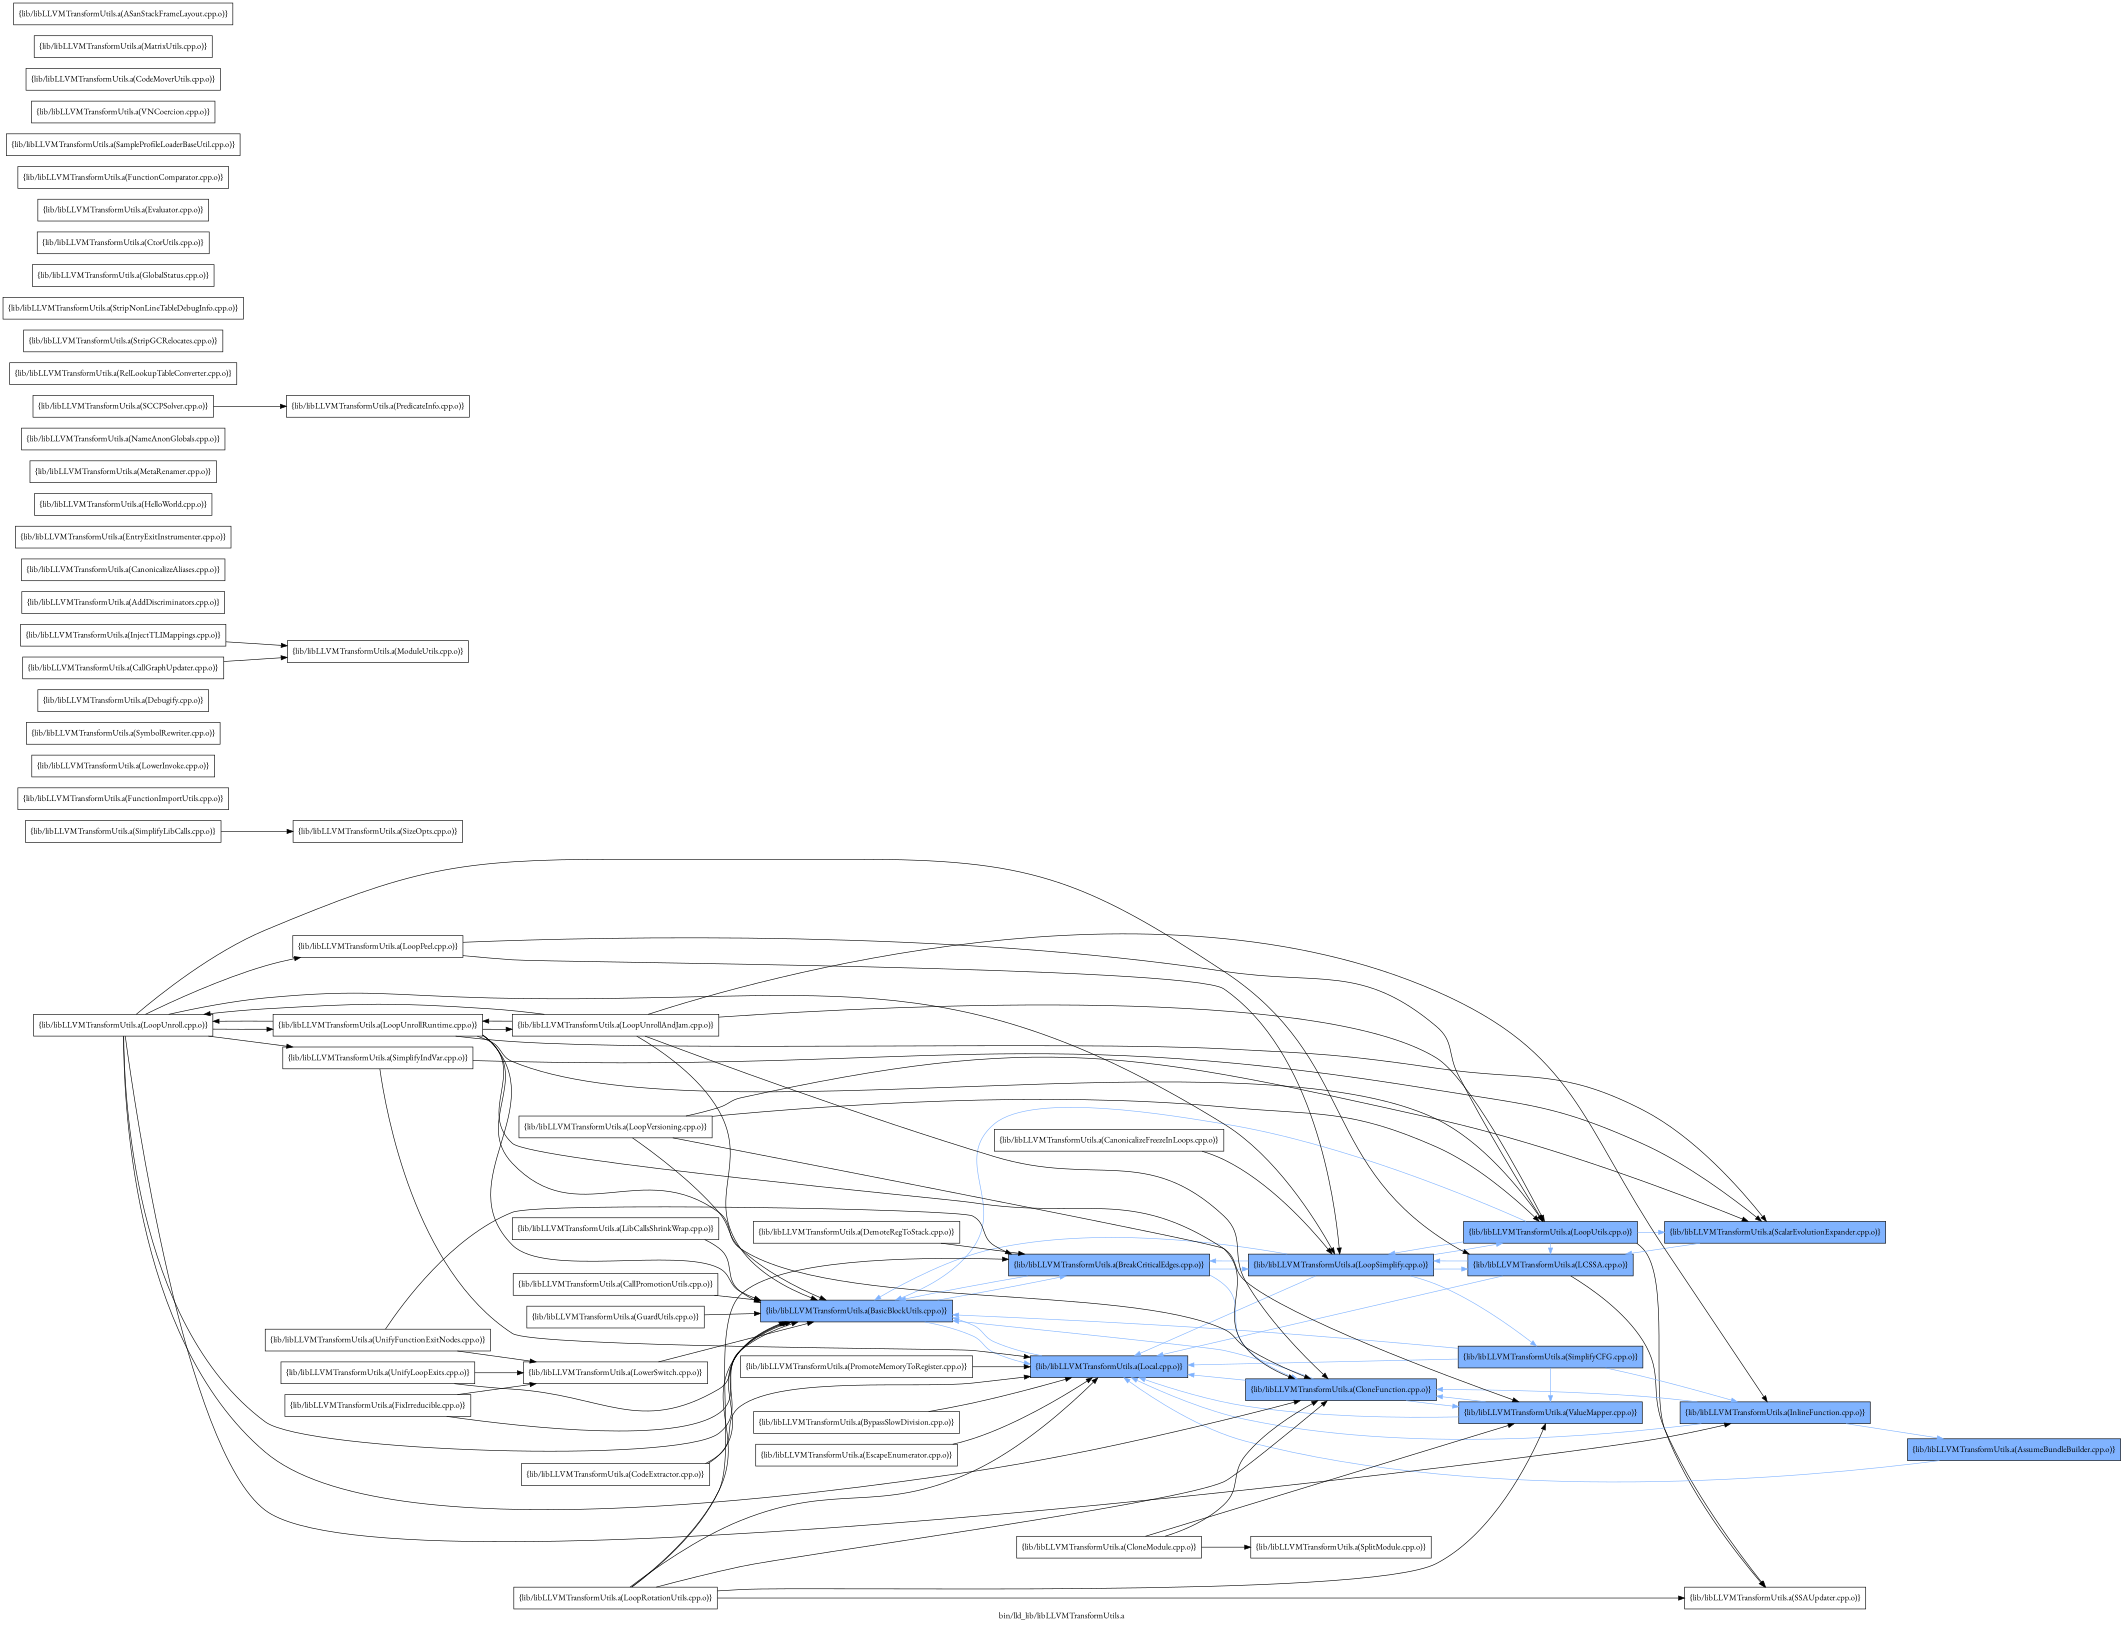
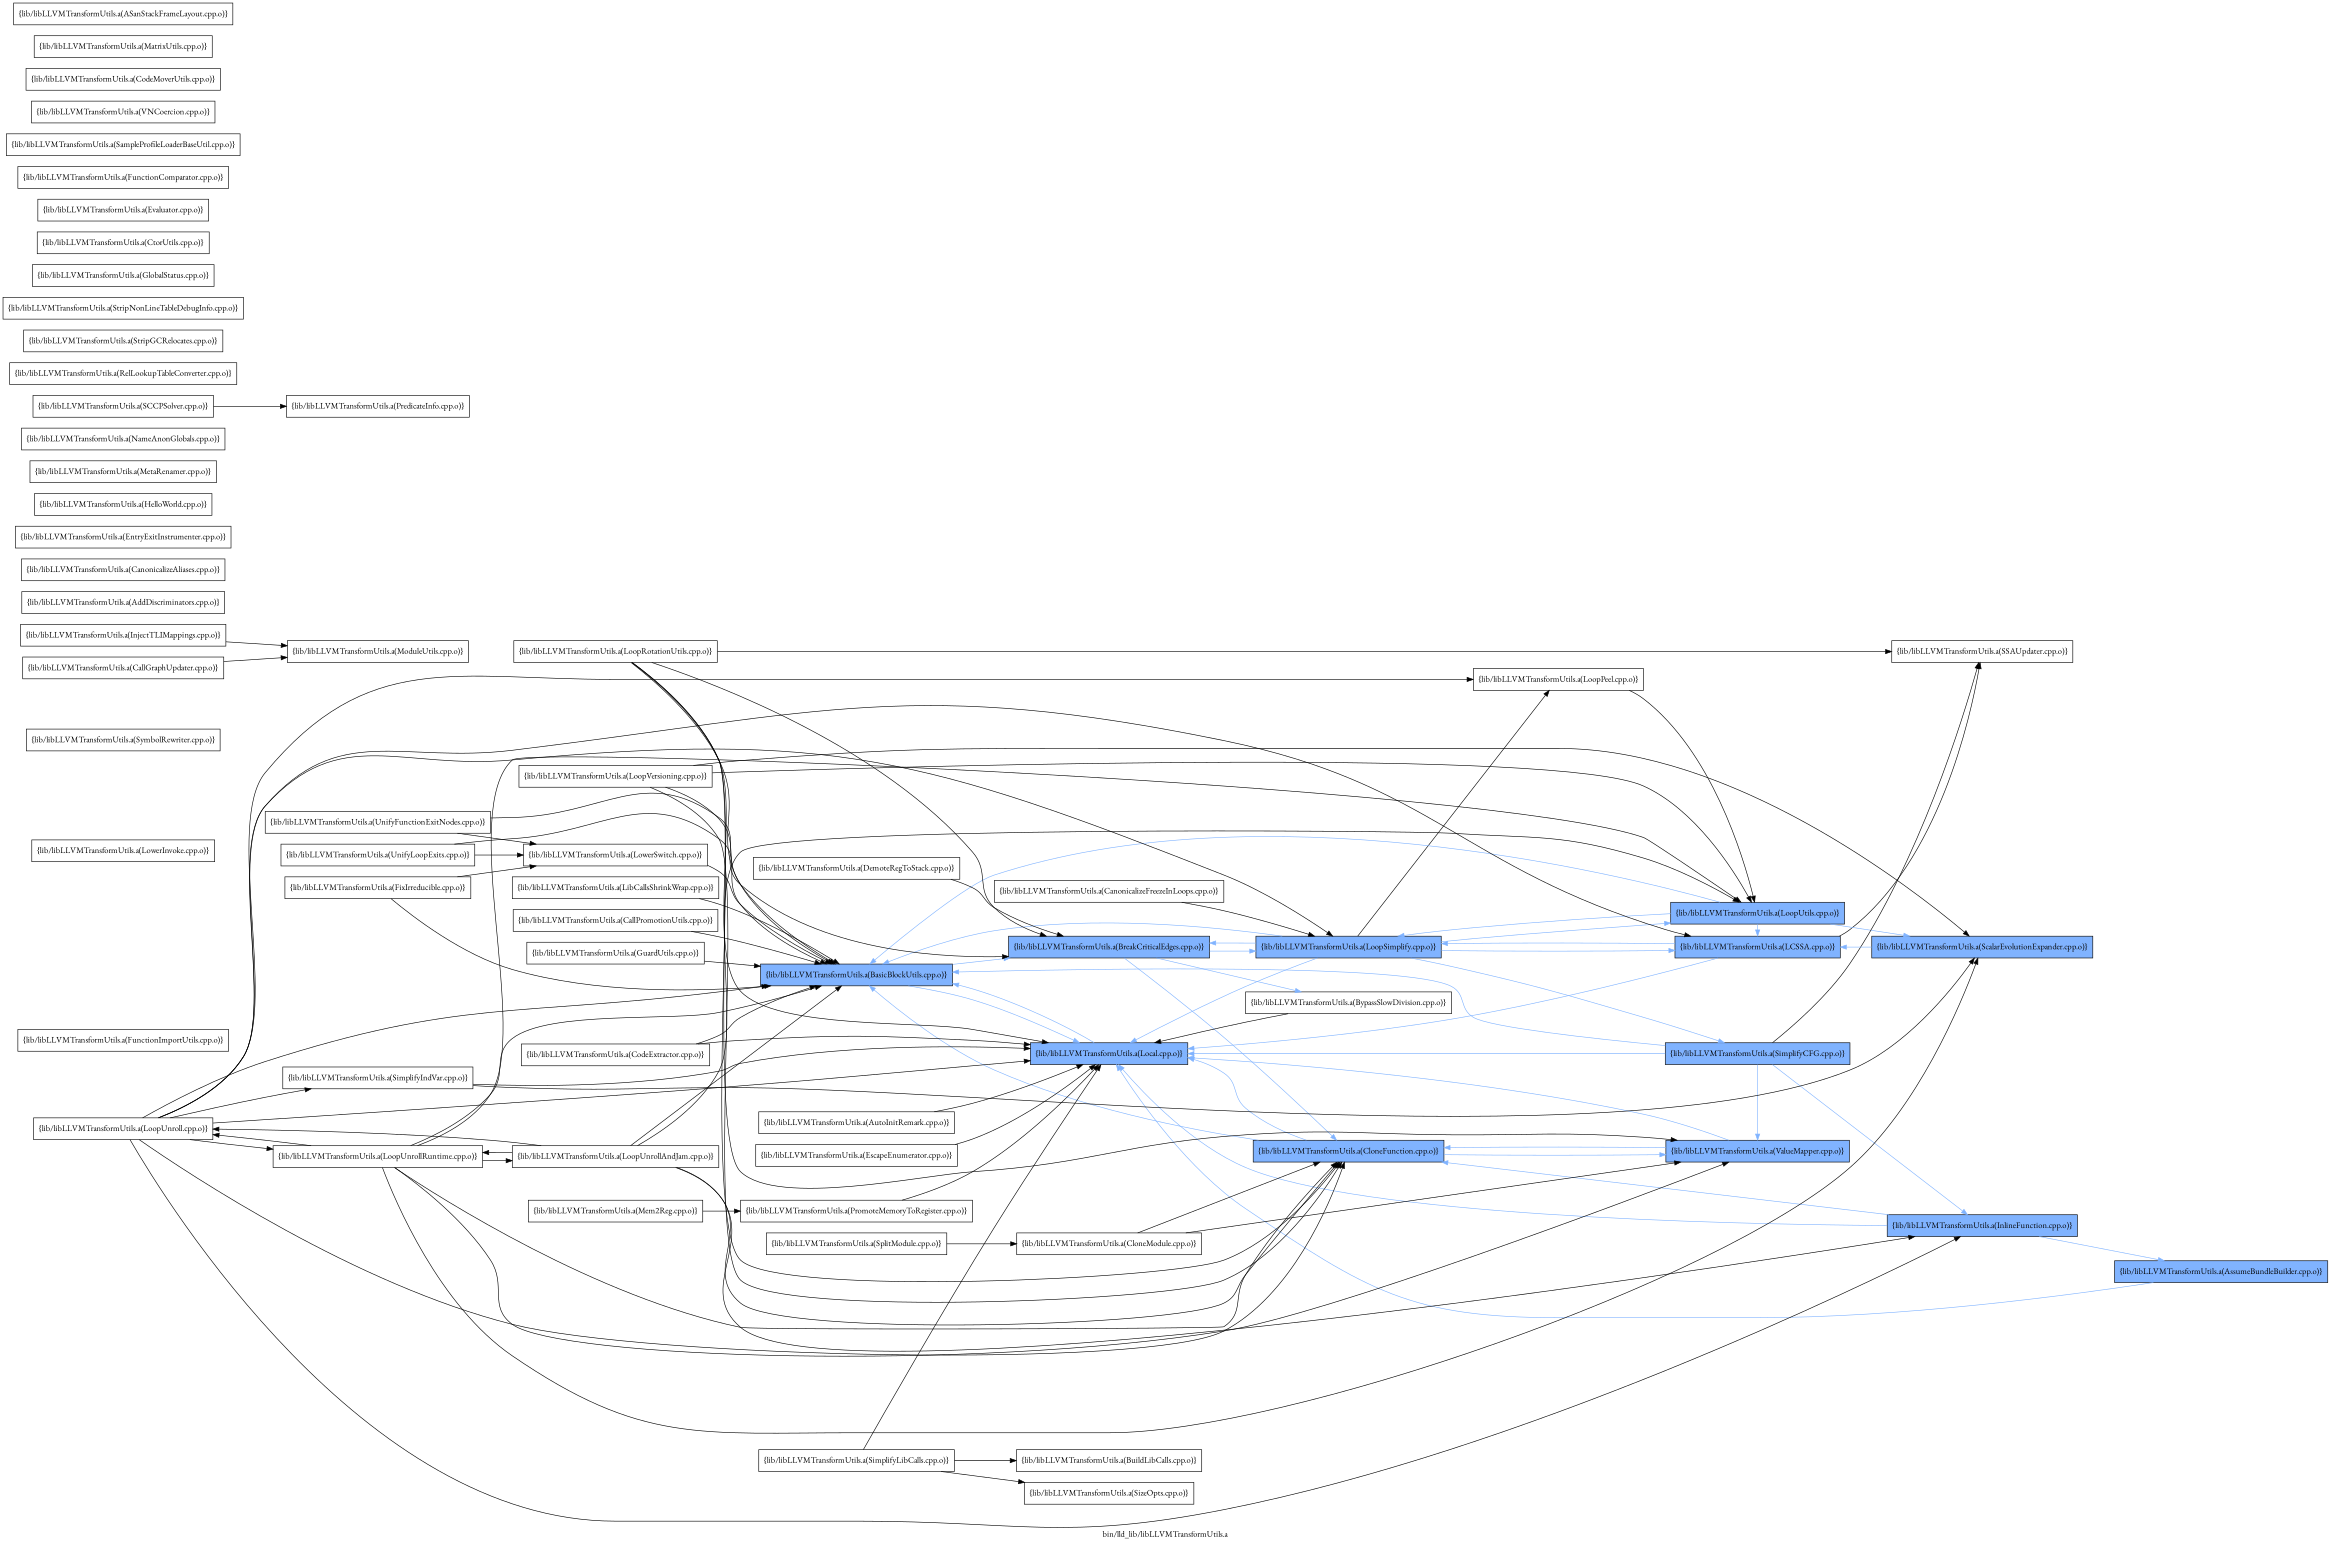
(123, 701) -> none
(990, 970) -> (1452, 816)
none -> (619, 1095)
none -> (857, 1123)
none -> (616, 1211)
none -> (976, 1257)
(967, 1287) -> (1226, 974)
(1659, 1368) -> (1911, 852)
none -> (1109, 1461)
(1223, 1547) -> (979, 1244)
